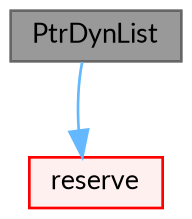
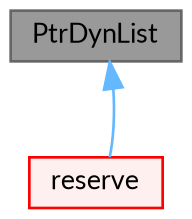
(78, 96) -> (114, 123)
